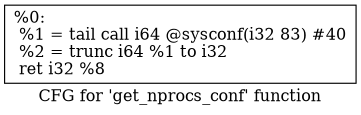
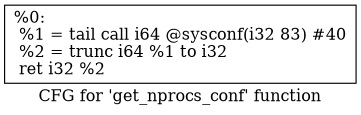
(60, 69) -> (60, 69)
